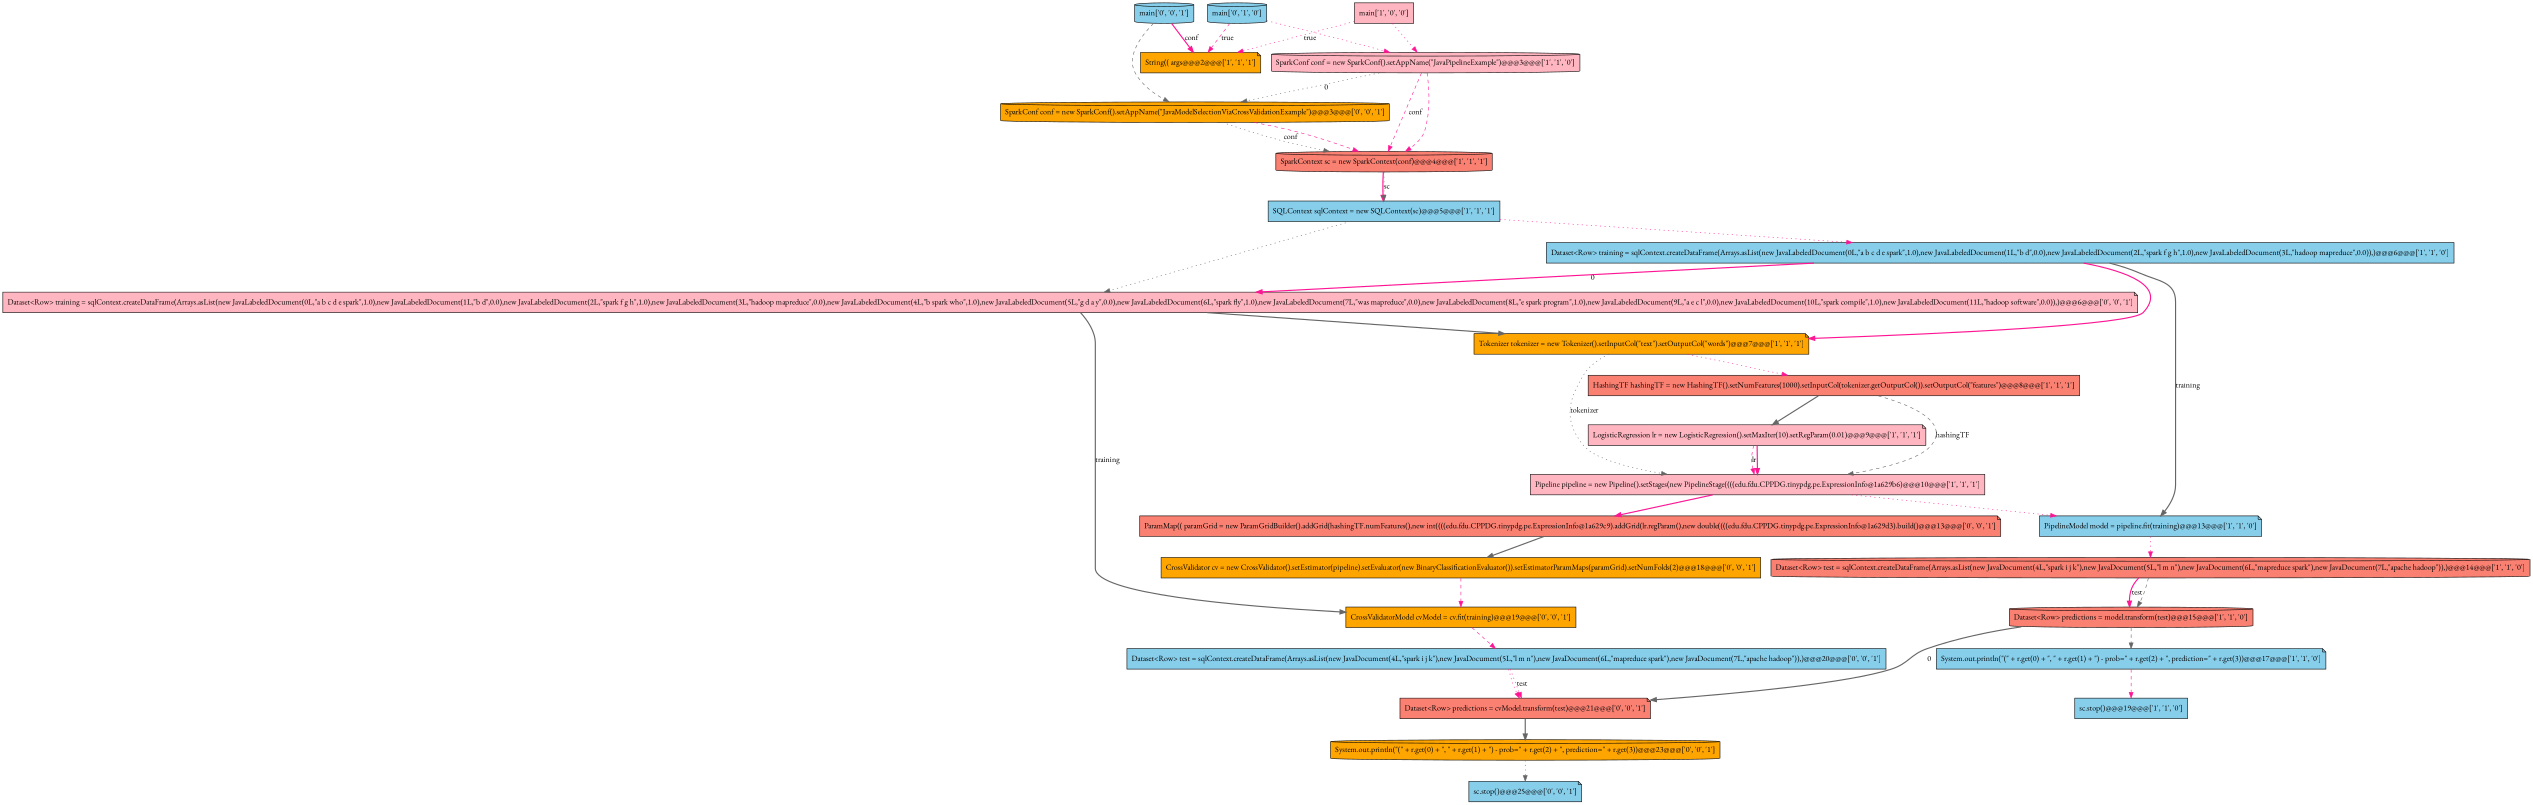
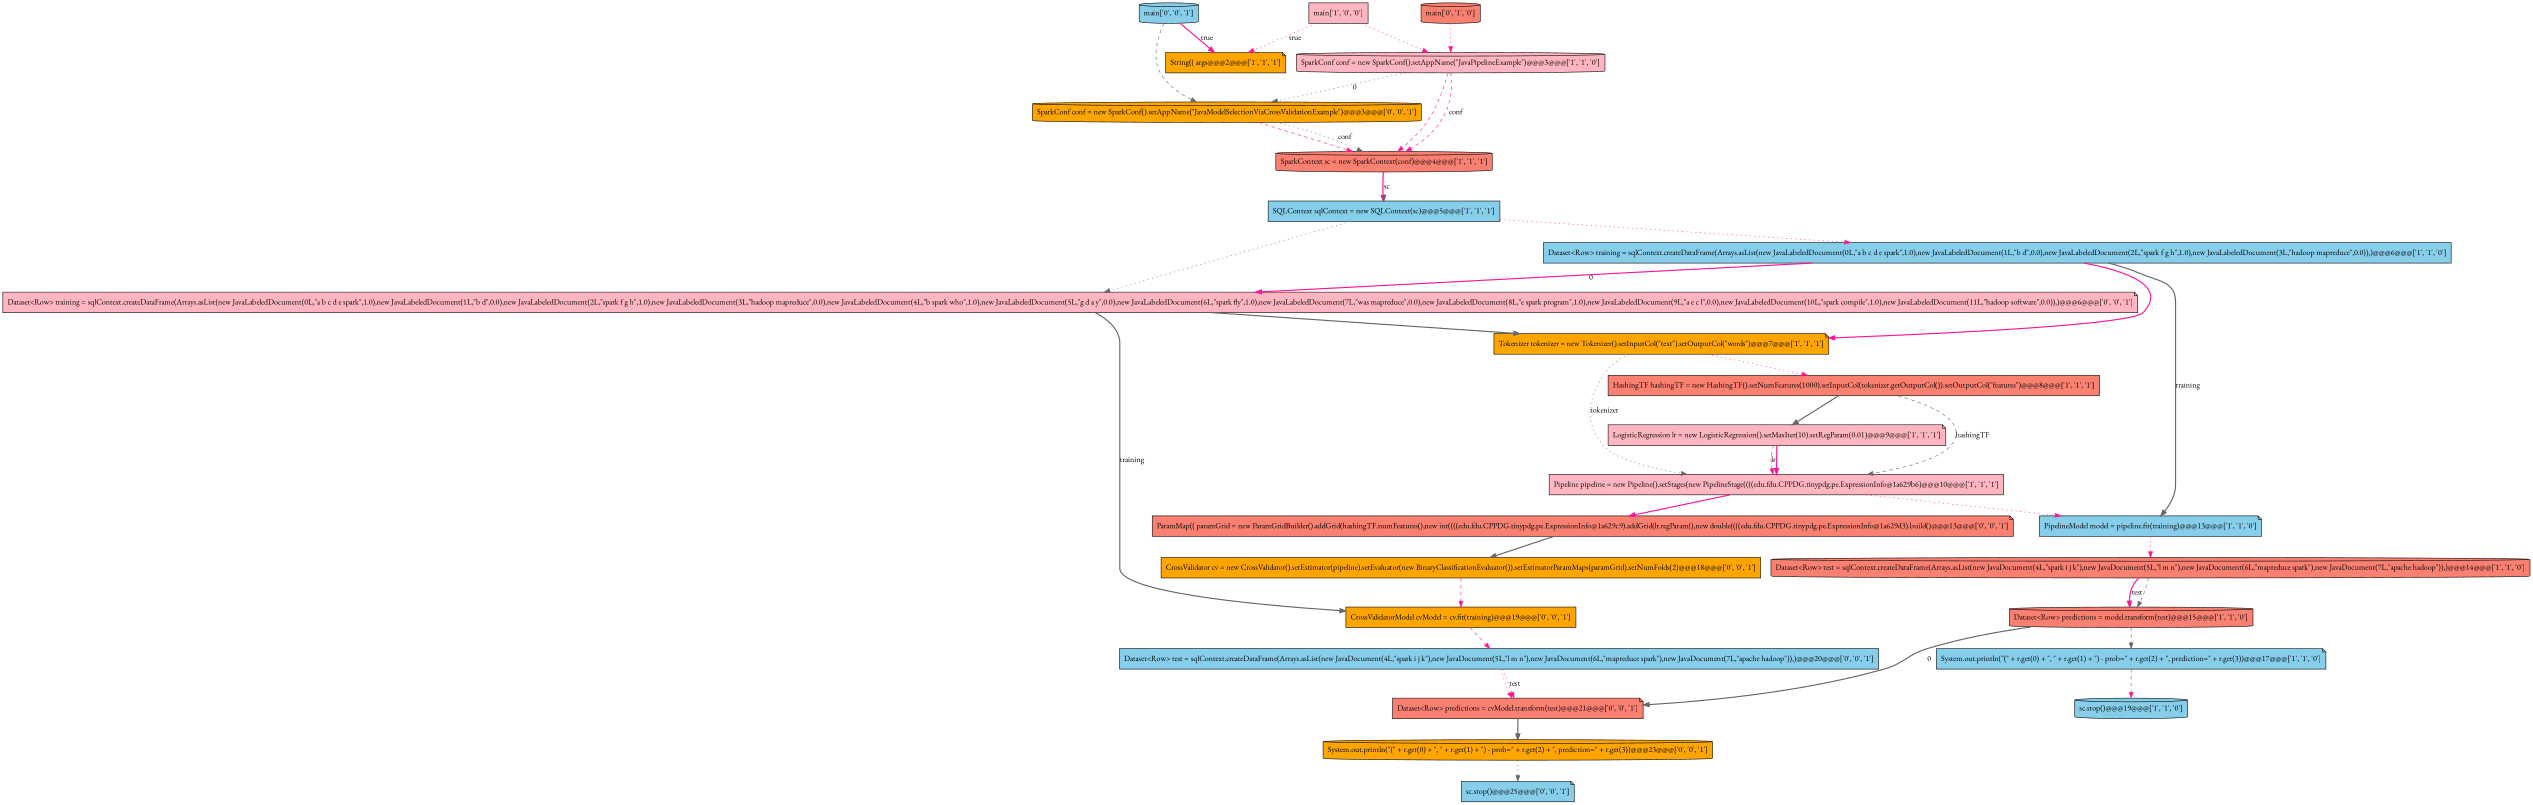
(1237, 13) -> (1451, 13)
(1221, 36) -> none
(1192, 38) -> (1207, 38)
(2131, 708) -> (2131, 708)
